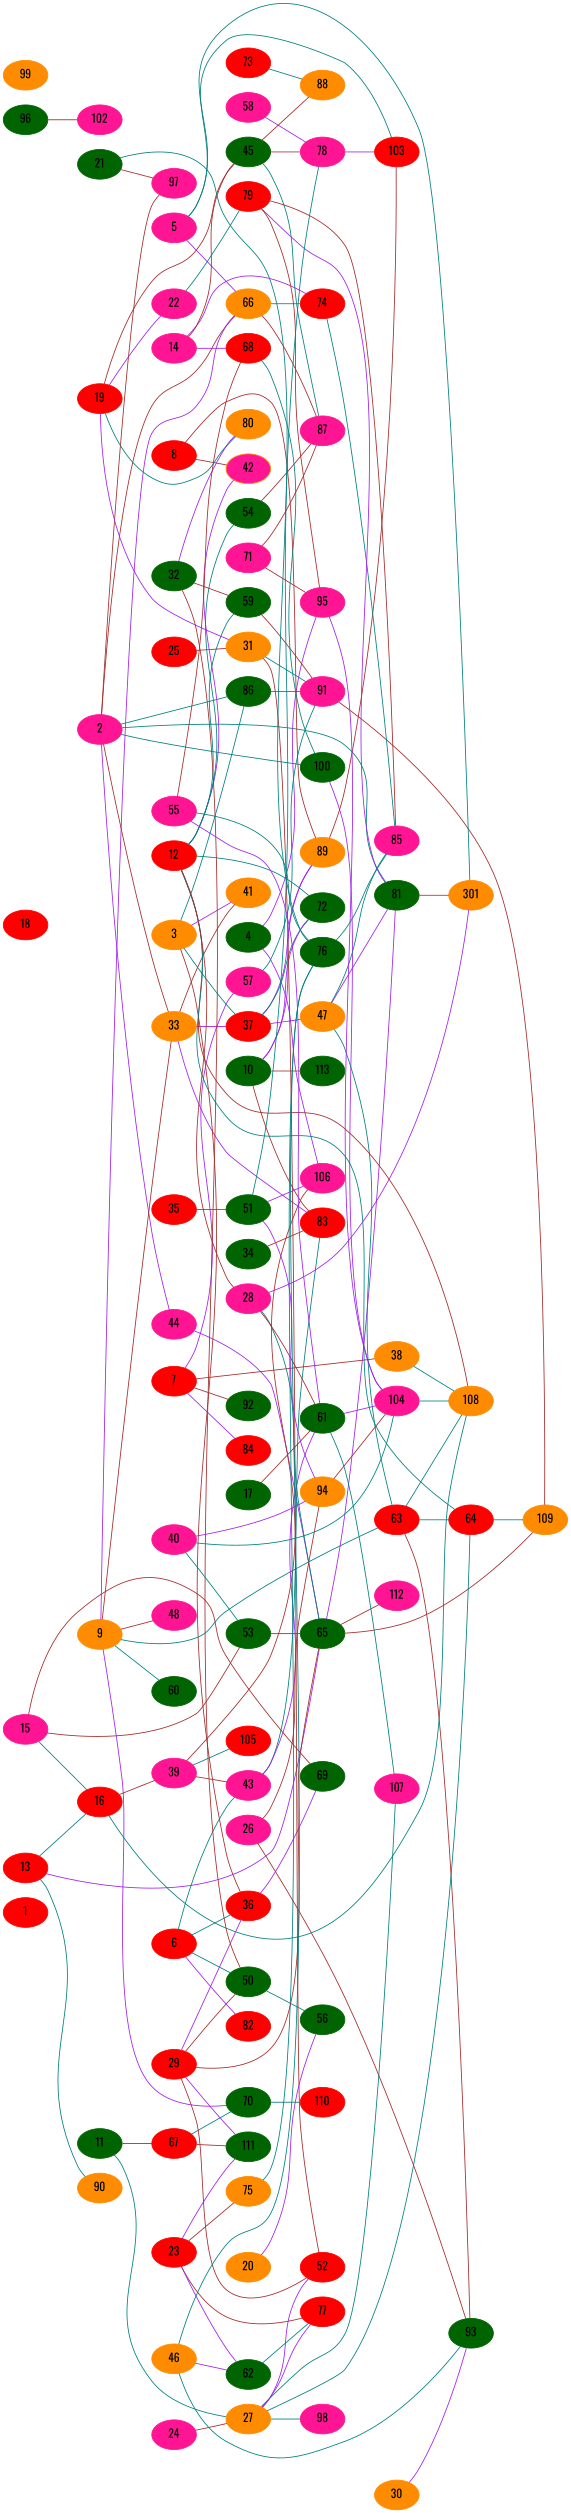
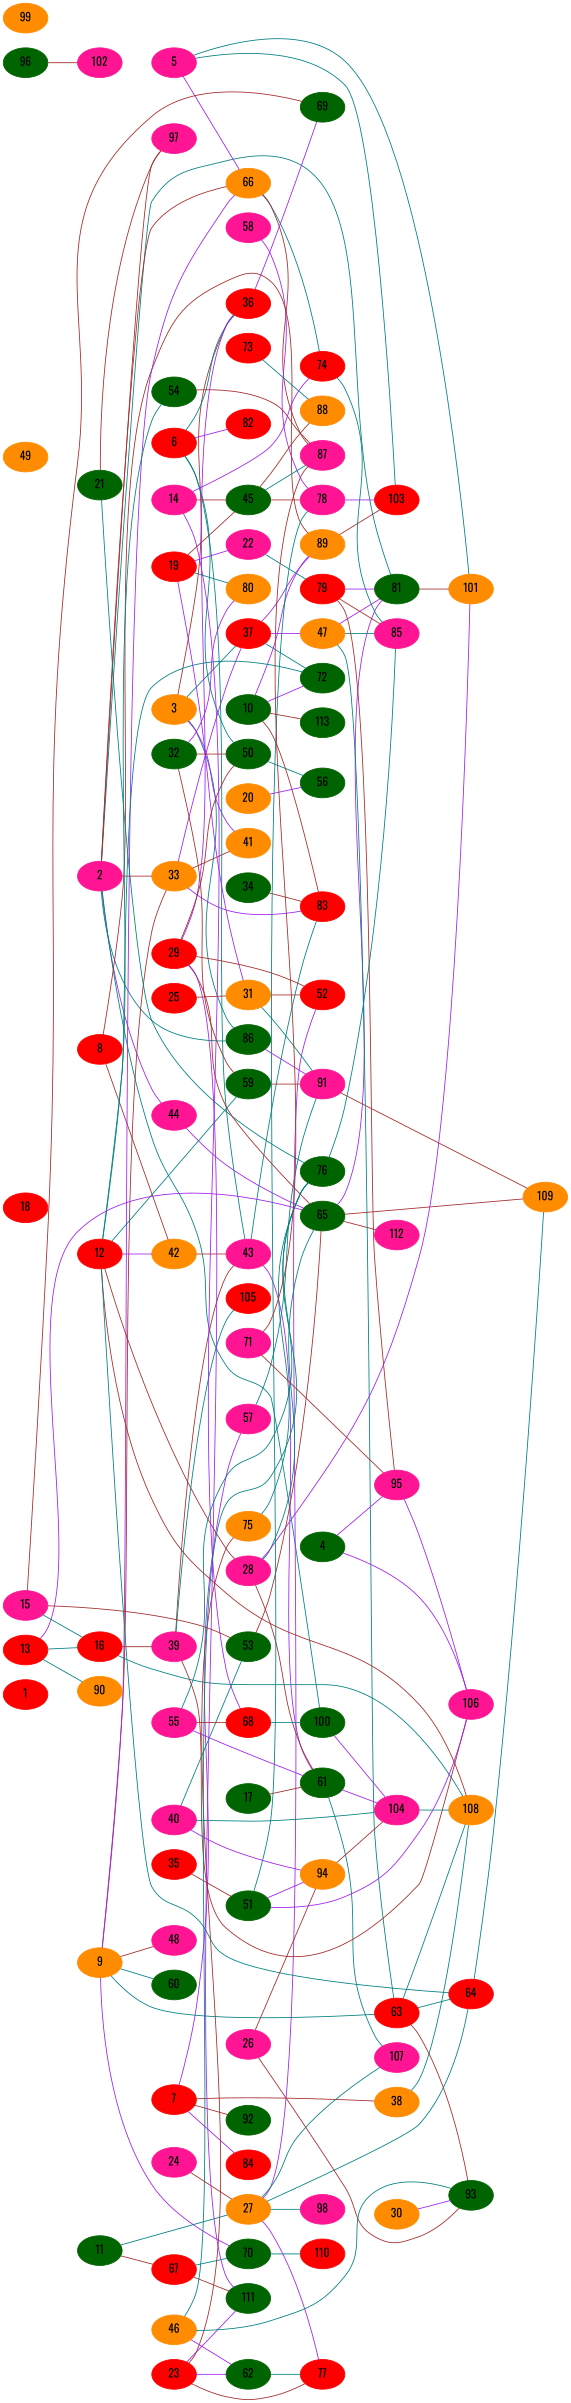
none -> (26, 457)
(248, 469) -> (174, 1254)
(352, 829) -> (439, 1593)
(471, 895) -> (471, 589)
none -> (211, 1254)
